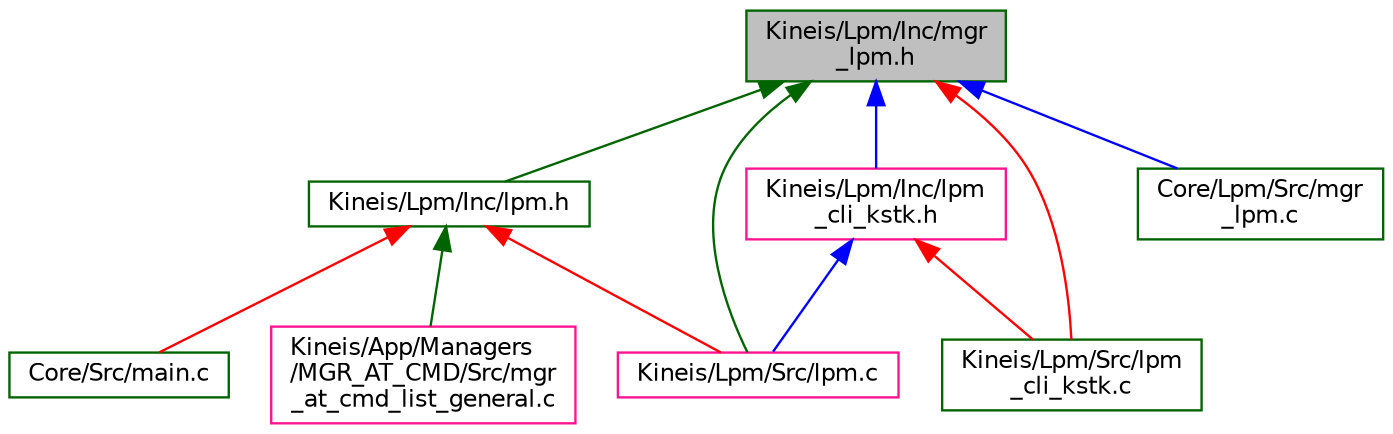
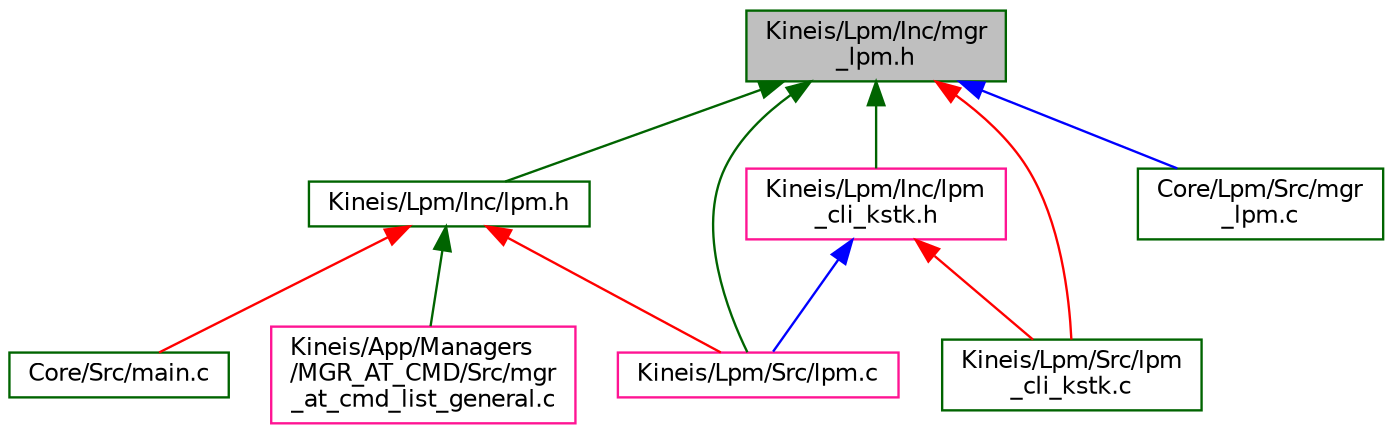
(876, 137) -> (876, 137)
